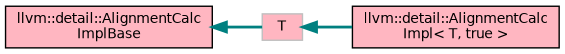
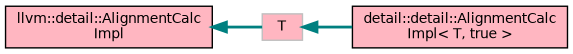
(109, 27) -> (109, 27)
(456, 27) -> (460, 27)
